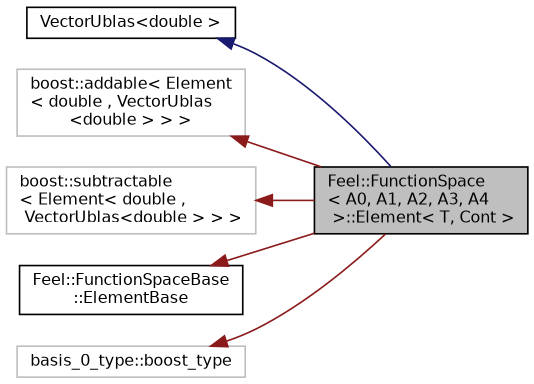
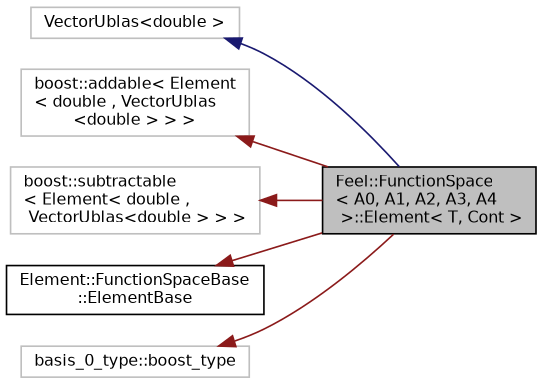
(131, 23) -> (135, 23)
(131, 290) -> (135, 290)
